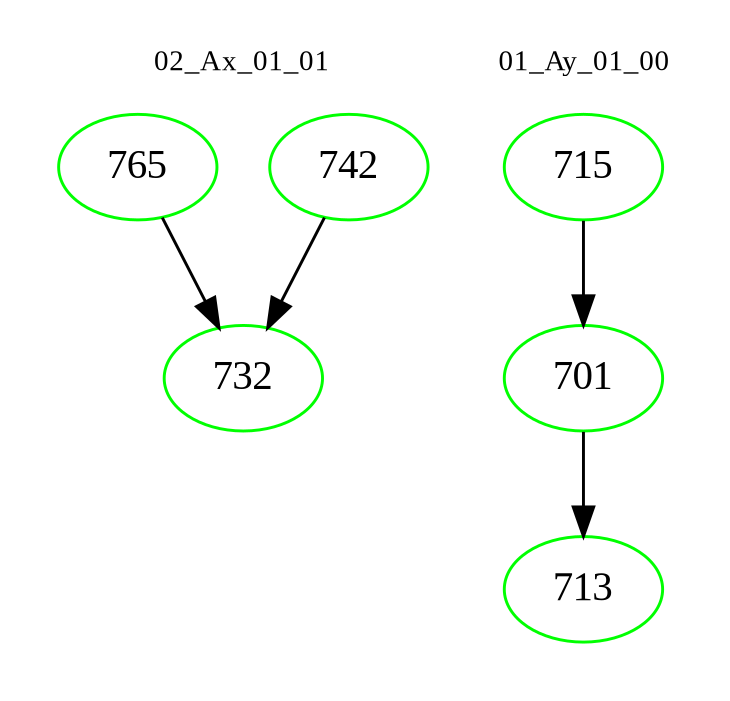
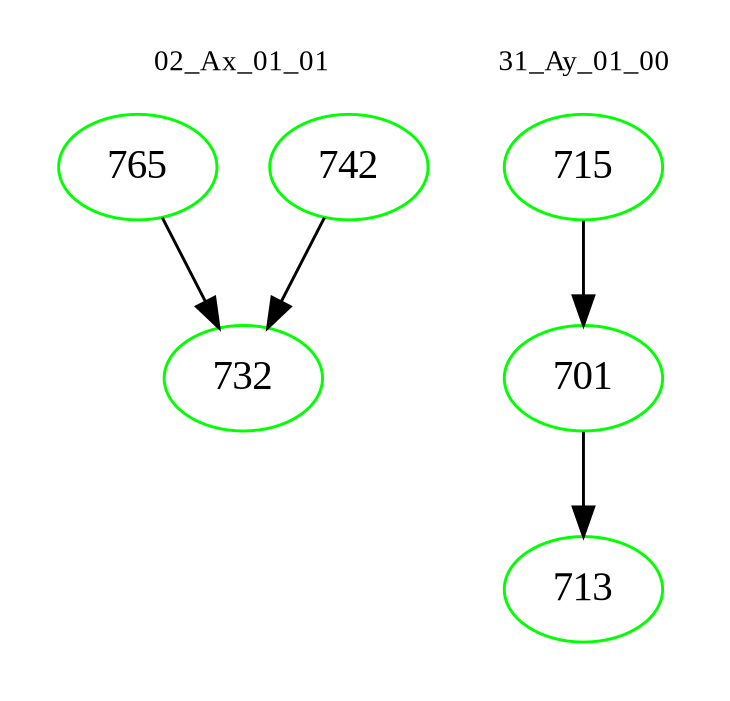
(585, 63) -> (585, 63)
